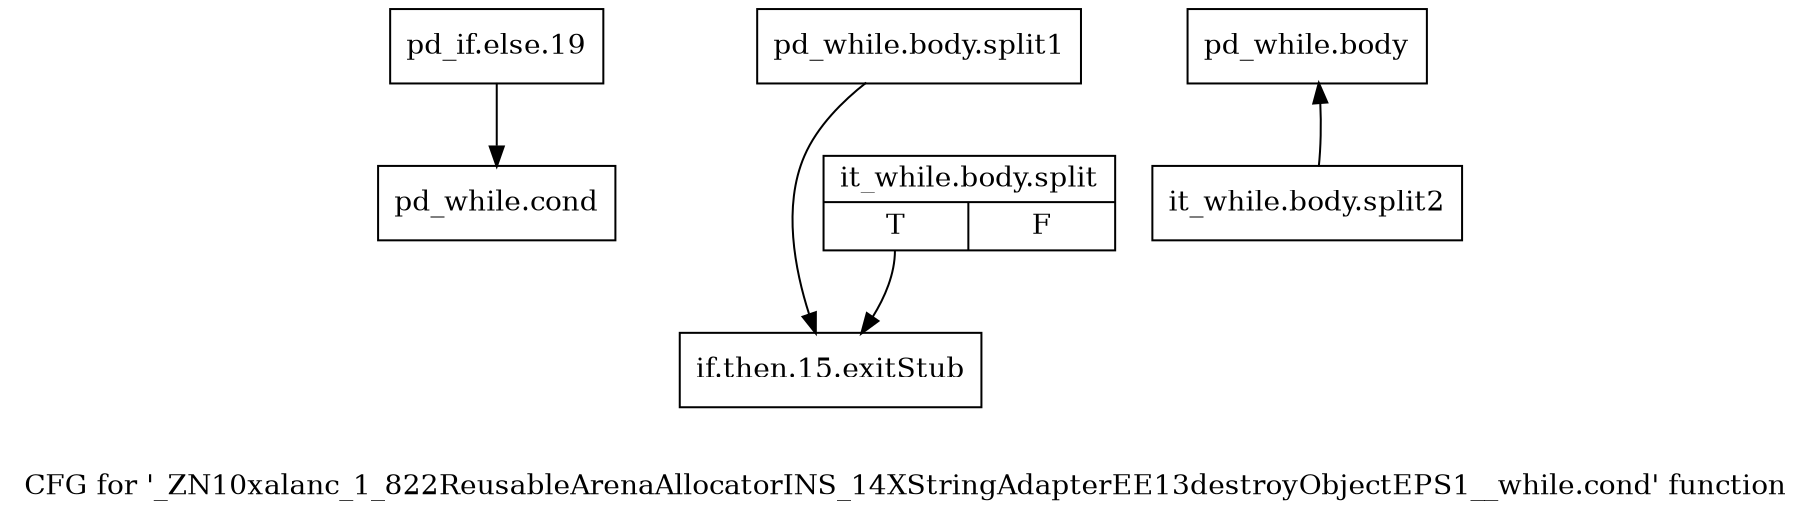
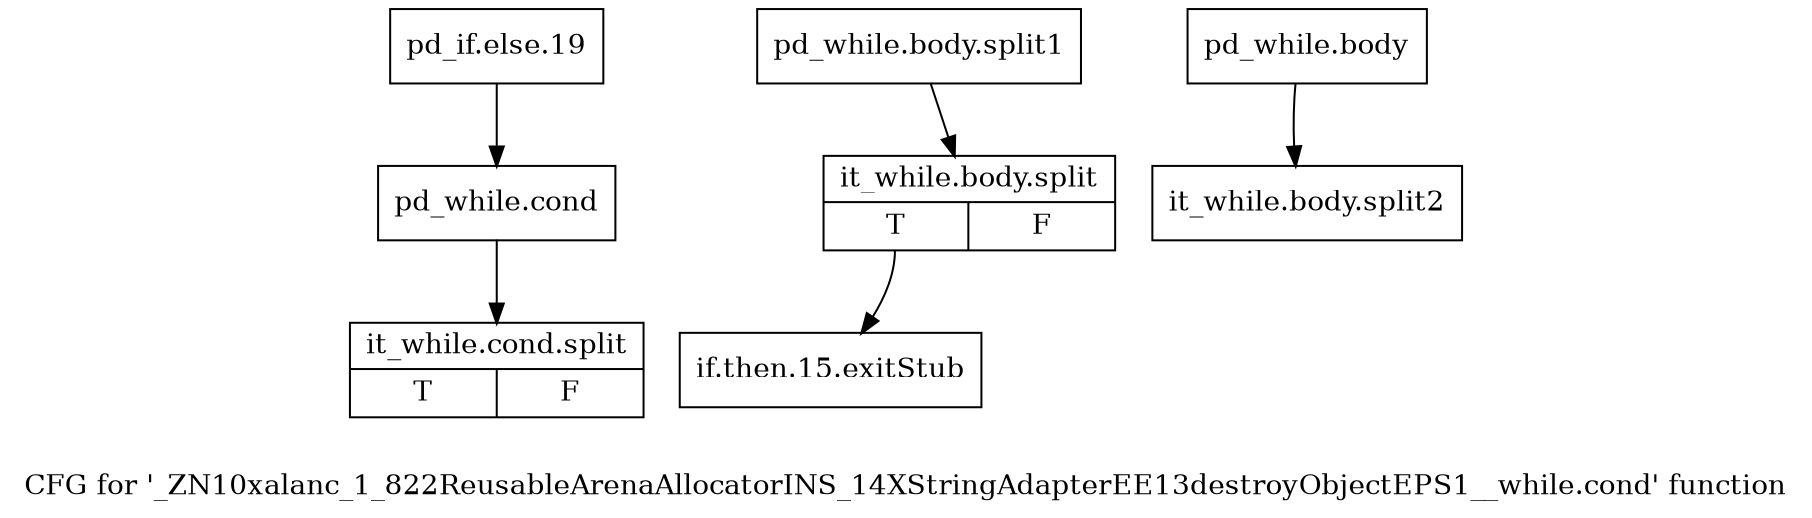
(1321, 135) -> (1294, 115)
(796, 187) -> (939, 110)
none -> (497, 370)
